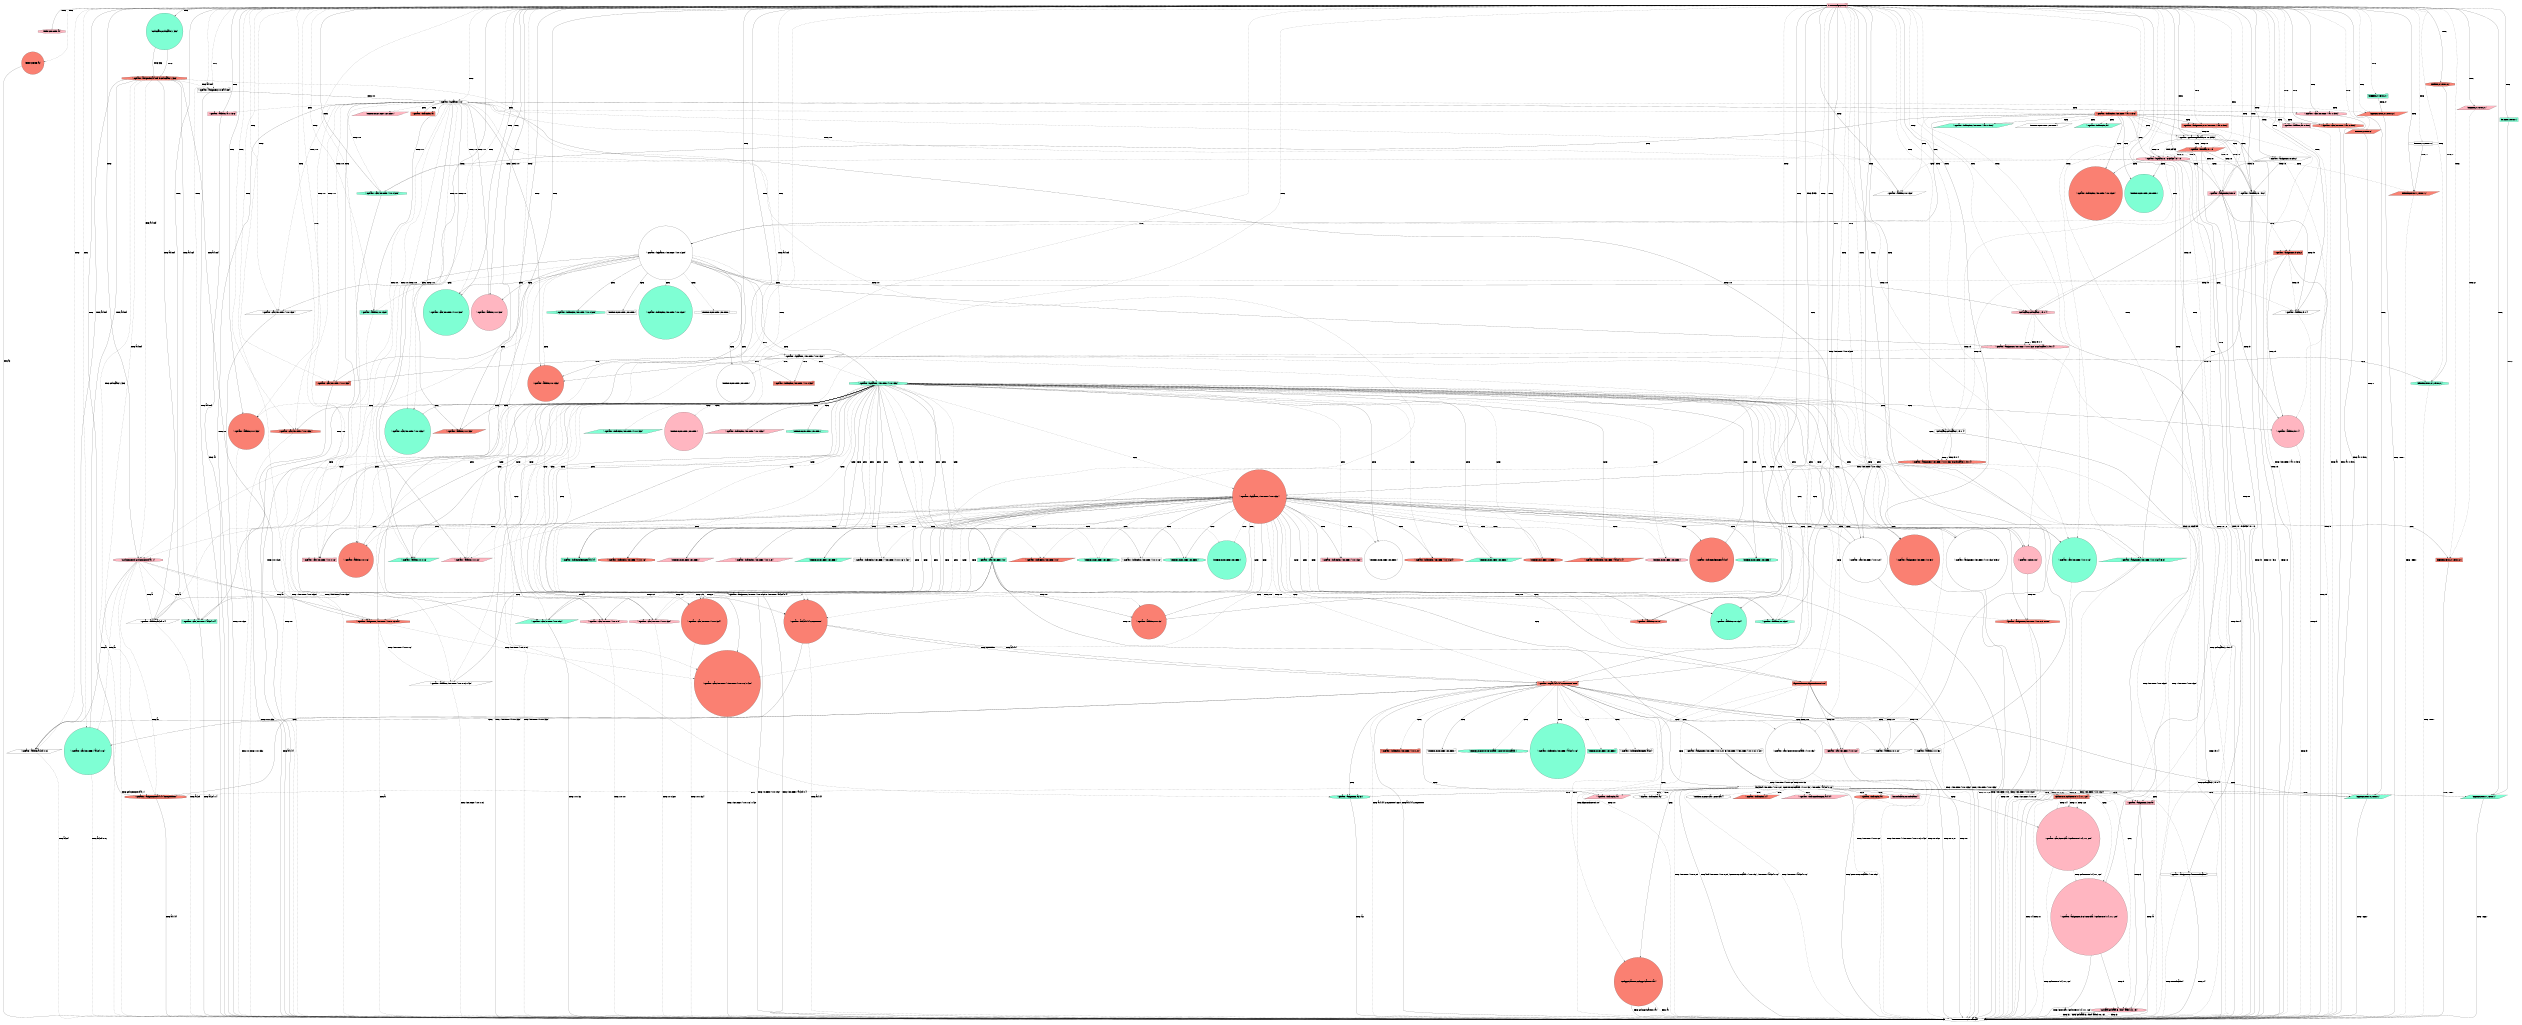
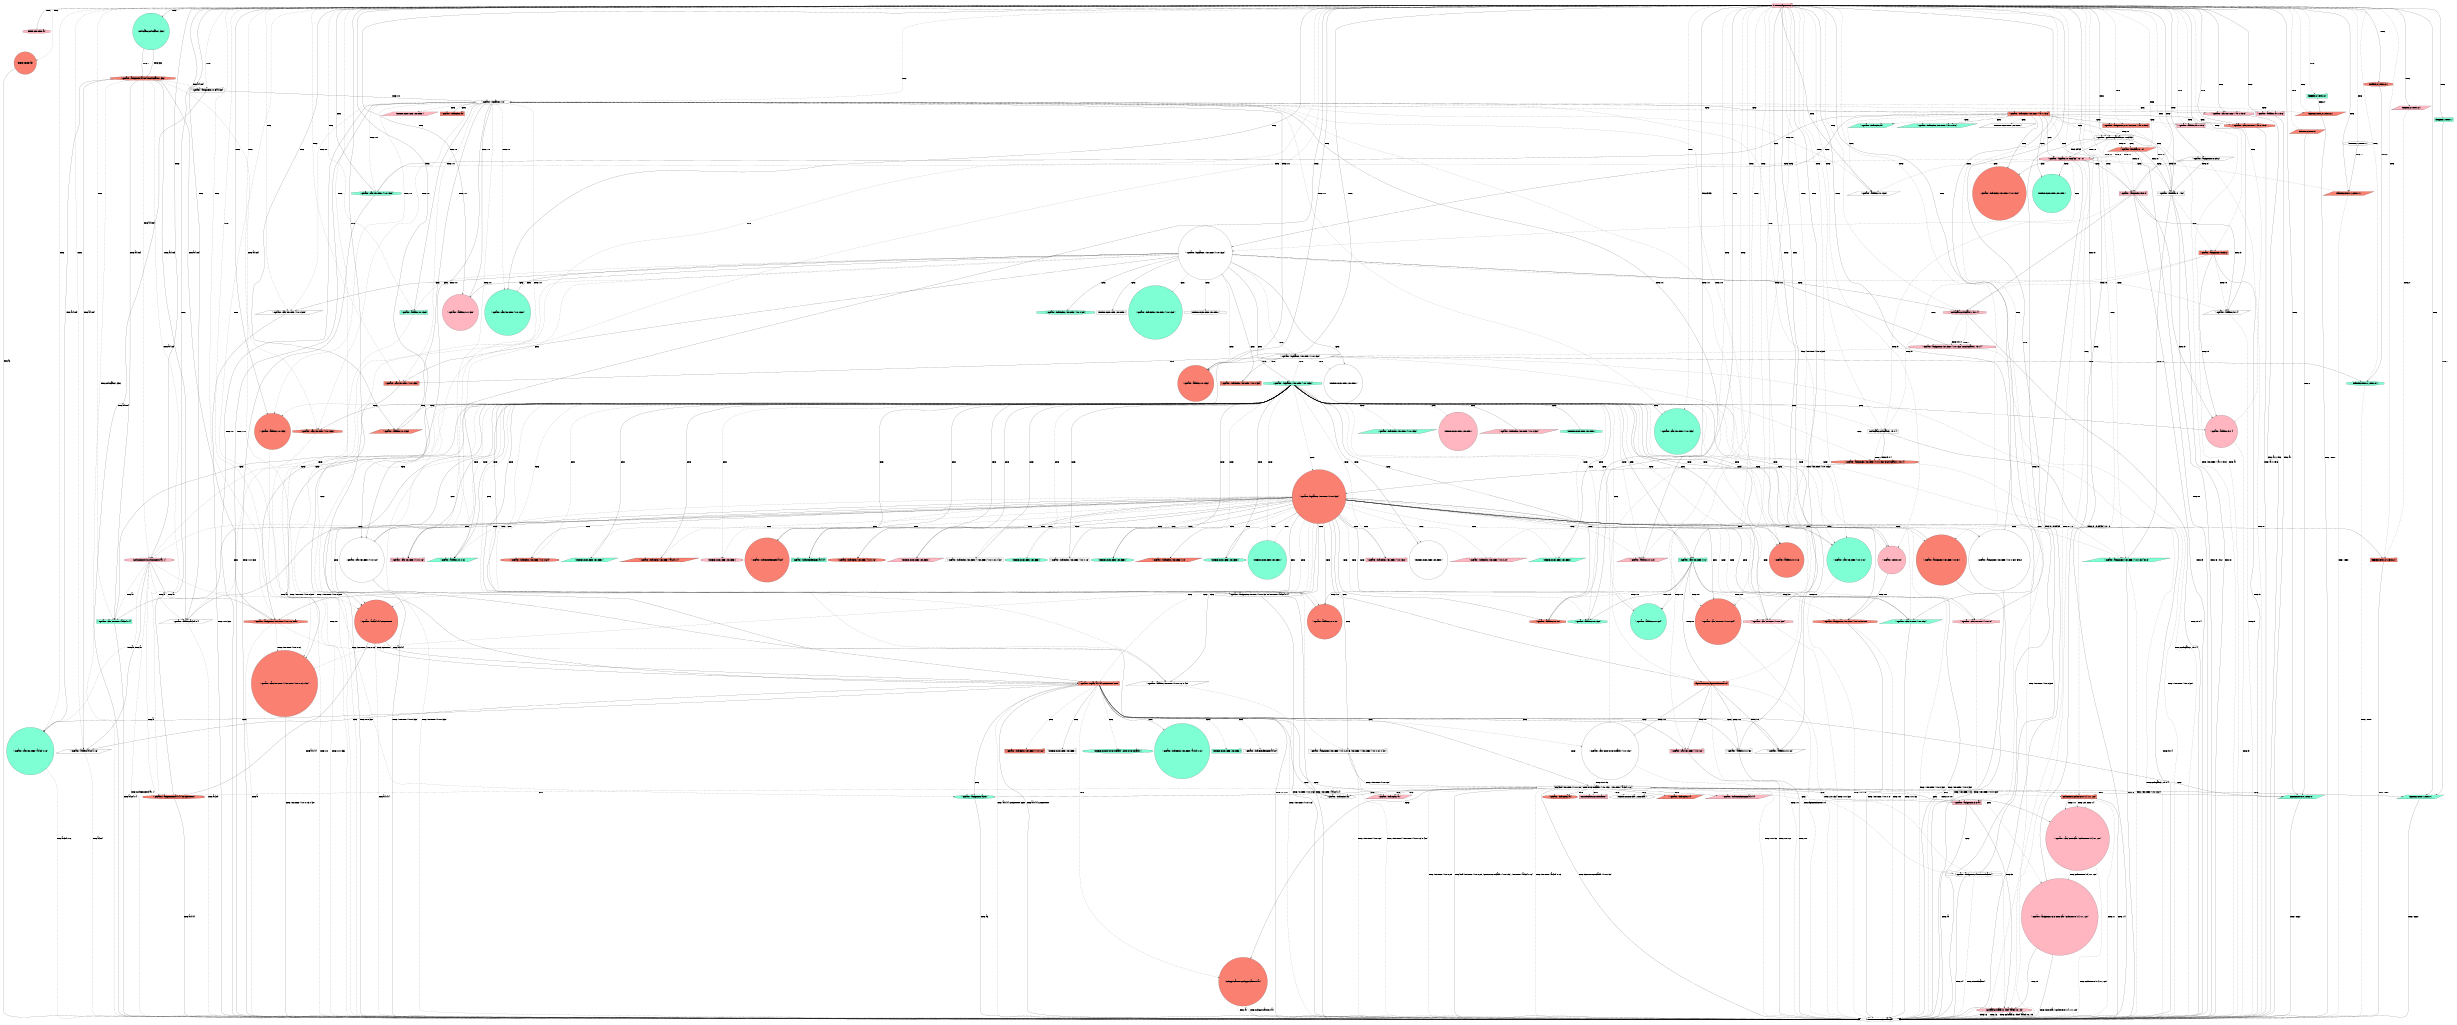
(2509, 120) -> (2444, 120)
(1543, 560) -> none
(710, 595) -> (1696, 595)
